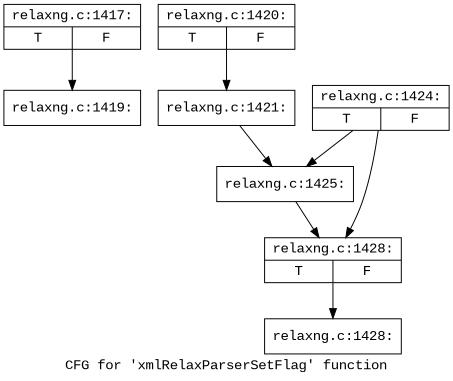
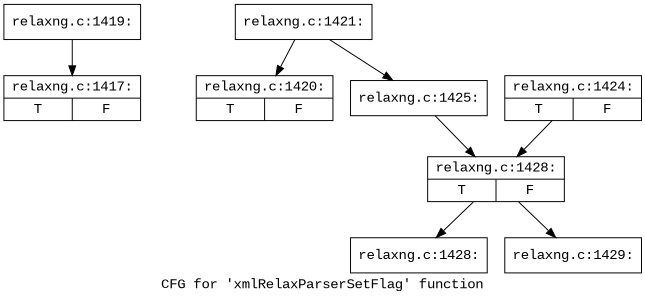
(72, 65) -> (72, 53)
(227, 65) -> (288, 53)
(334, 145) -> none
none -> (573, 255)
